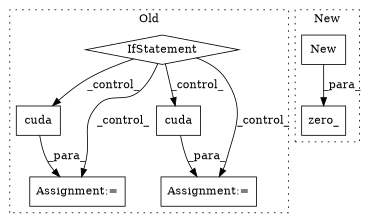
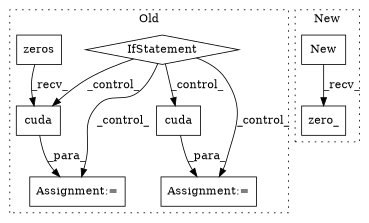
none -> (39, 50)
(342, 85) -> (342, 85)
